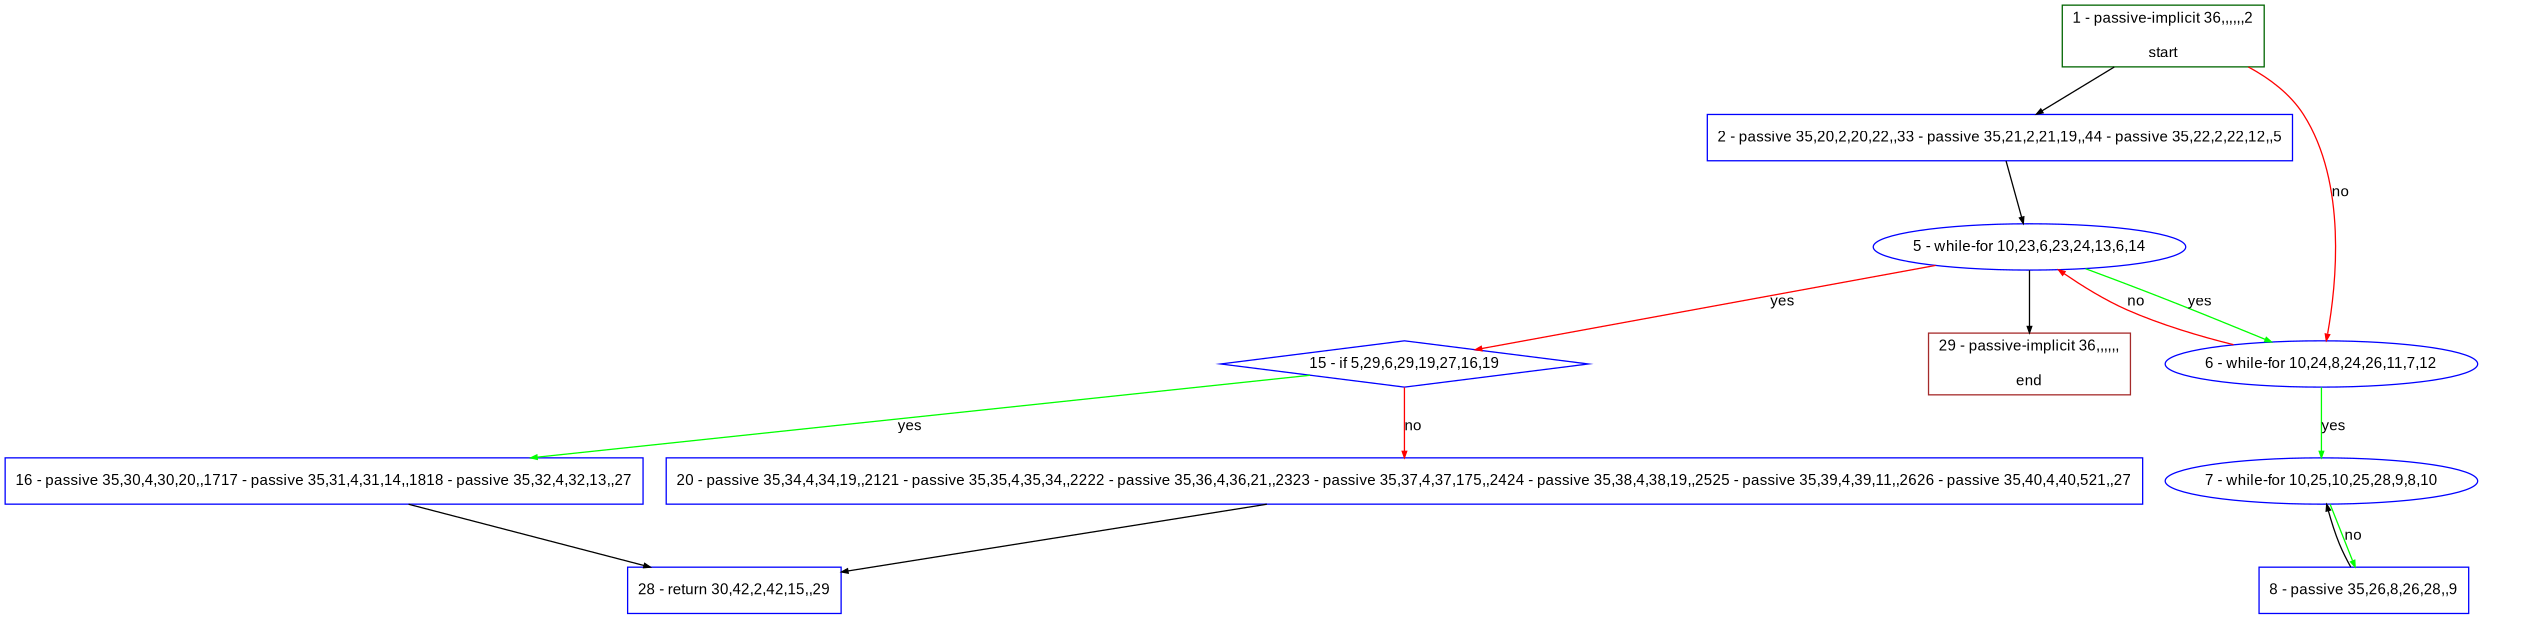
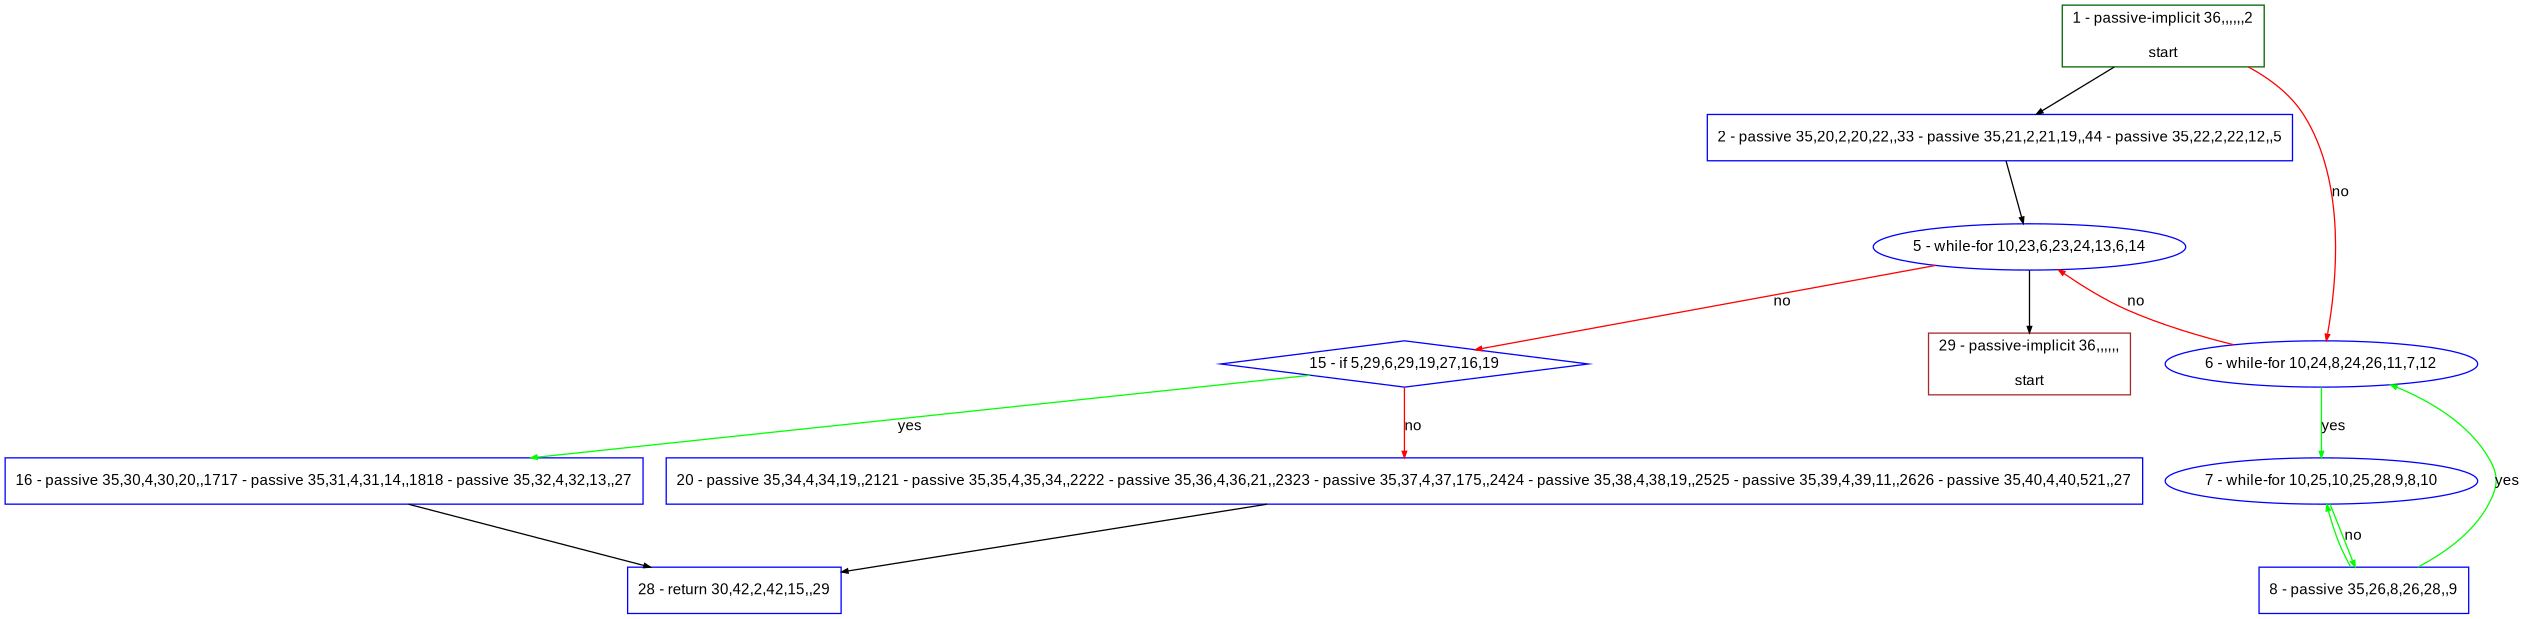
(1783, 302) -> (1783, 302)
(2176, 303) -> (2494, 470)
(2029, 364) -> (2029, 364)
(2338, 540) -> (2338, 540)
